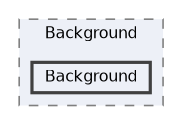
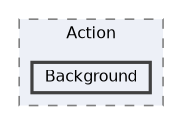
(91, 34) -> (91, 34)
